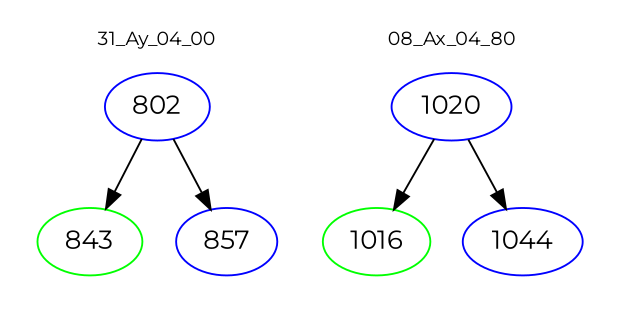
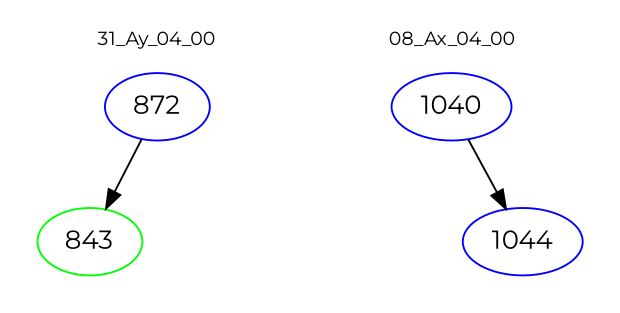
(452, 40) -> (452, 40)
(157, 107) -> (157, 107)
(452, 107) -> (452, 107)
(227, 242) -> none
(377, 242) -> none
